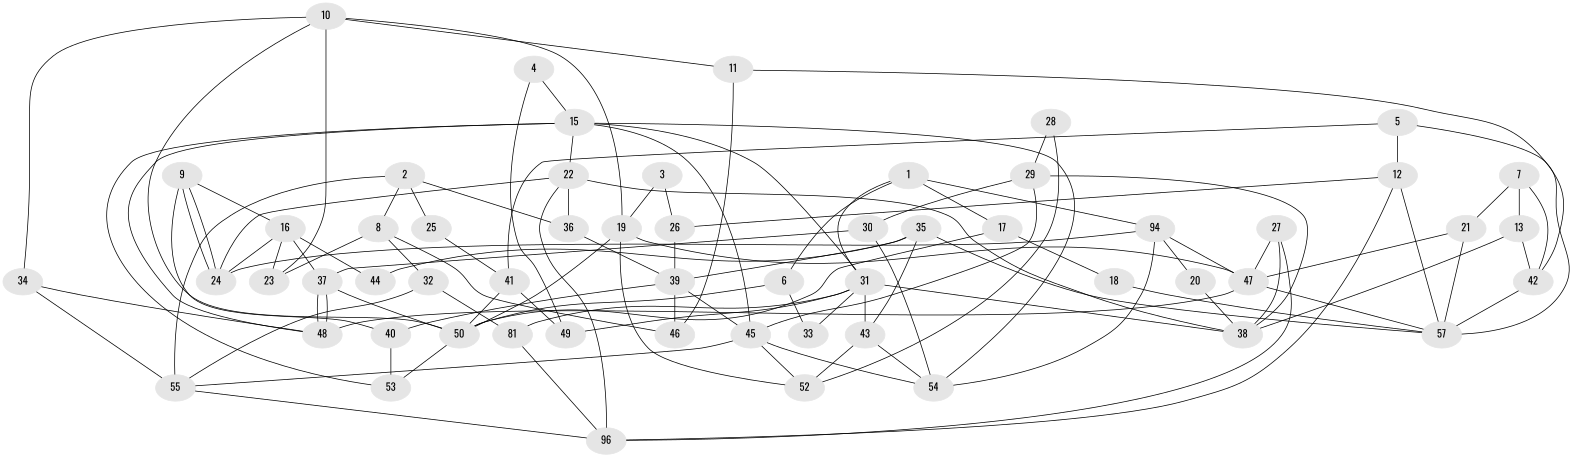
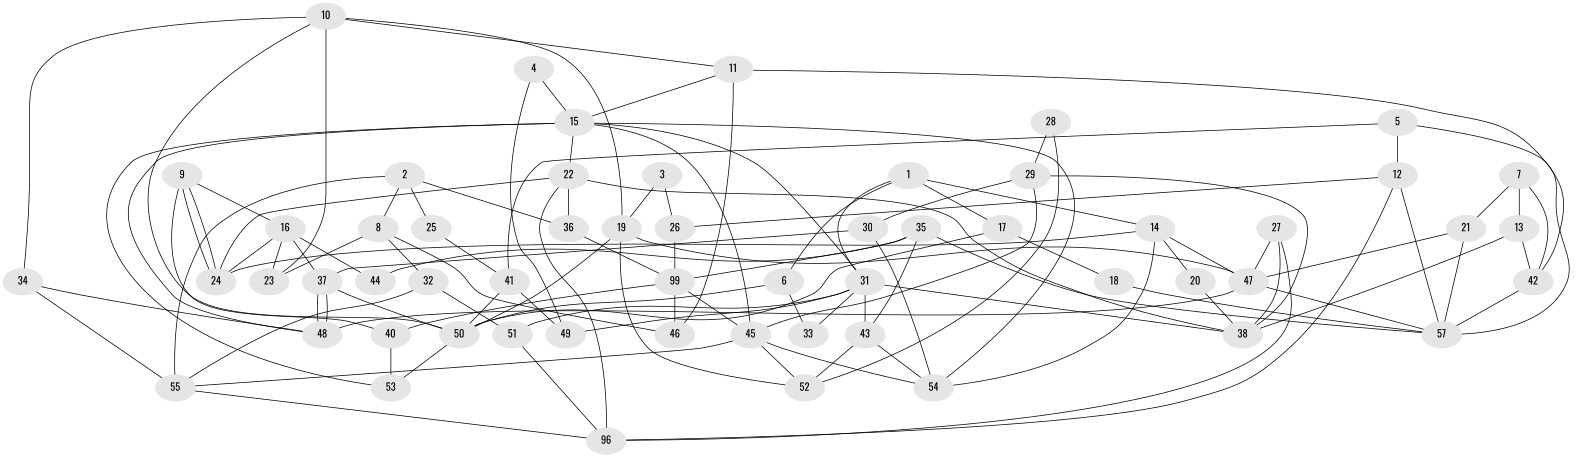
none -> (654, 96)
(1155, 229) -> (1155, 229)
(675, 282) -> (675, 282)
(513, 335) -> (513, 335)
